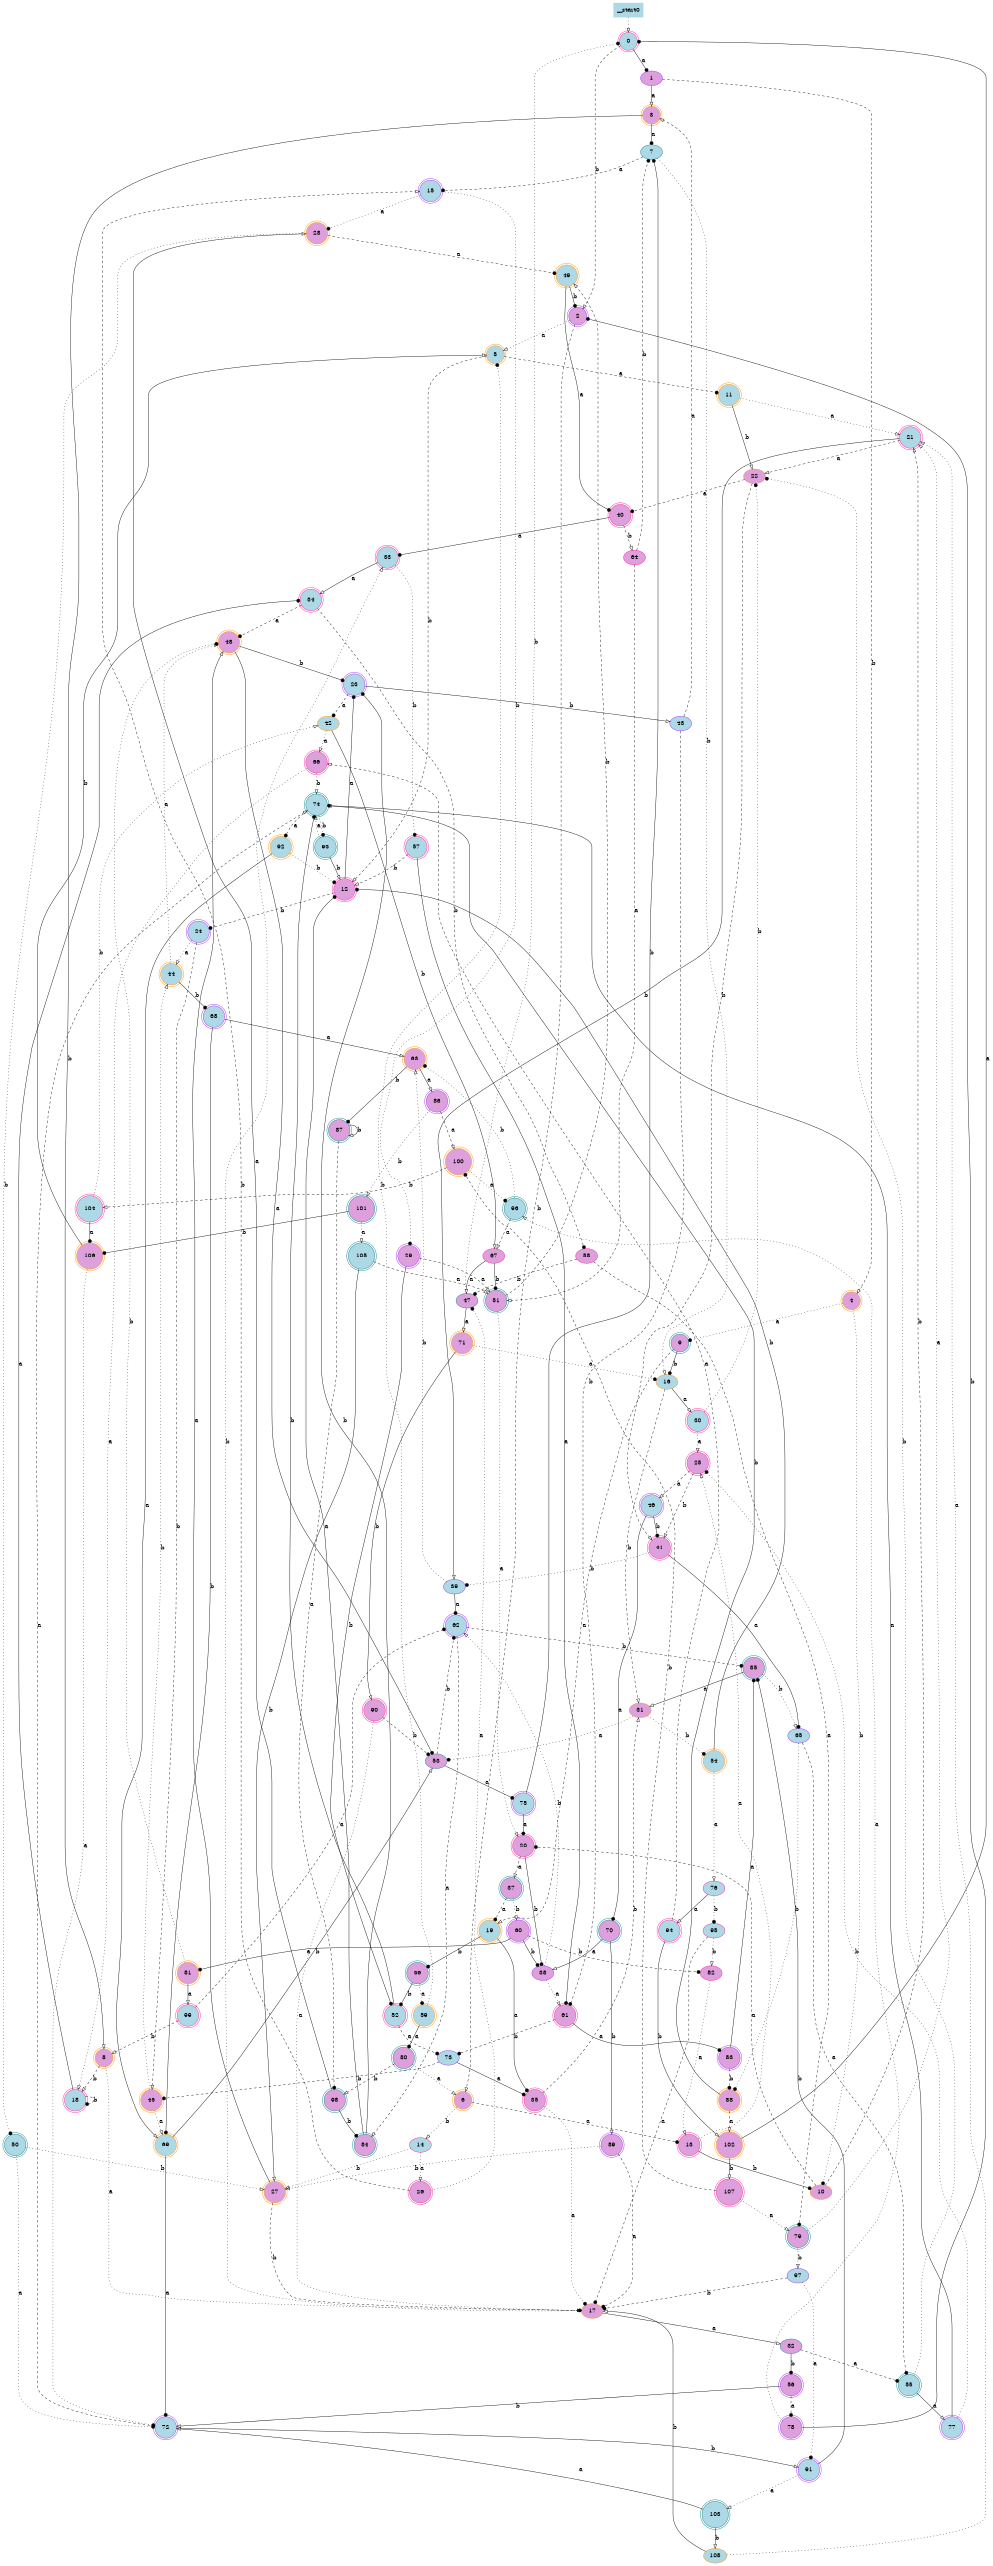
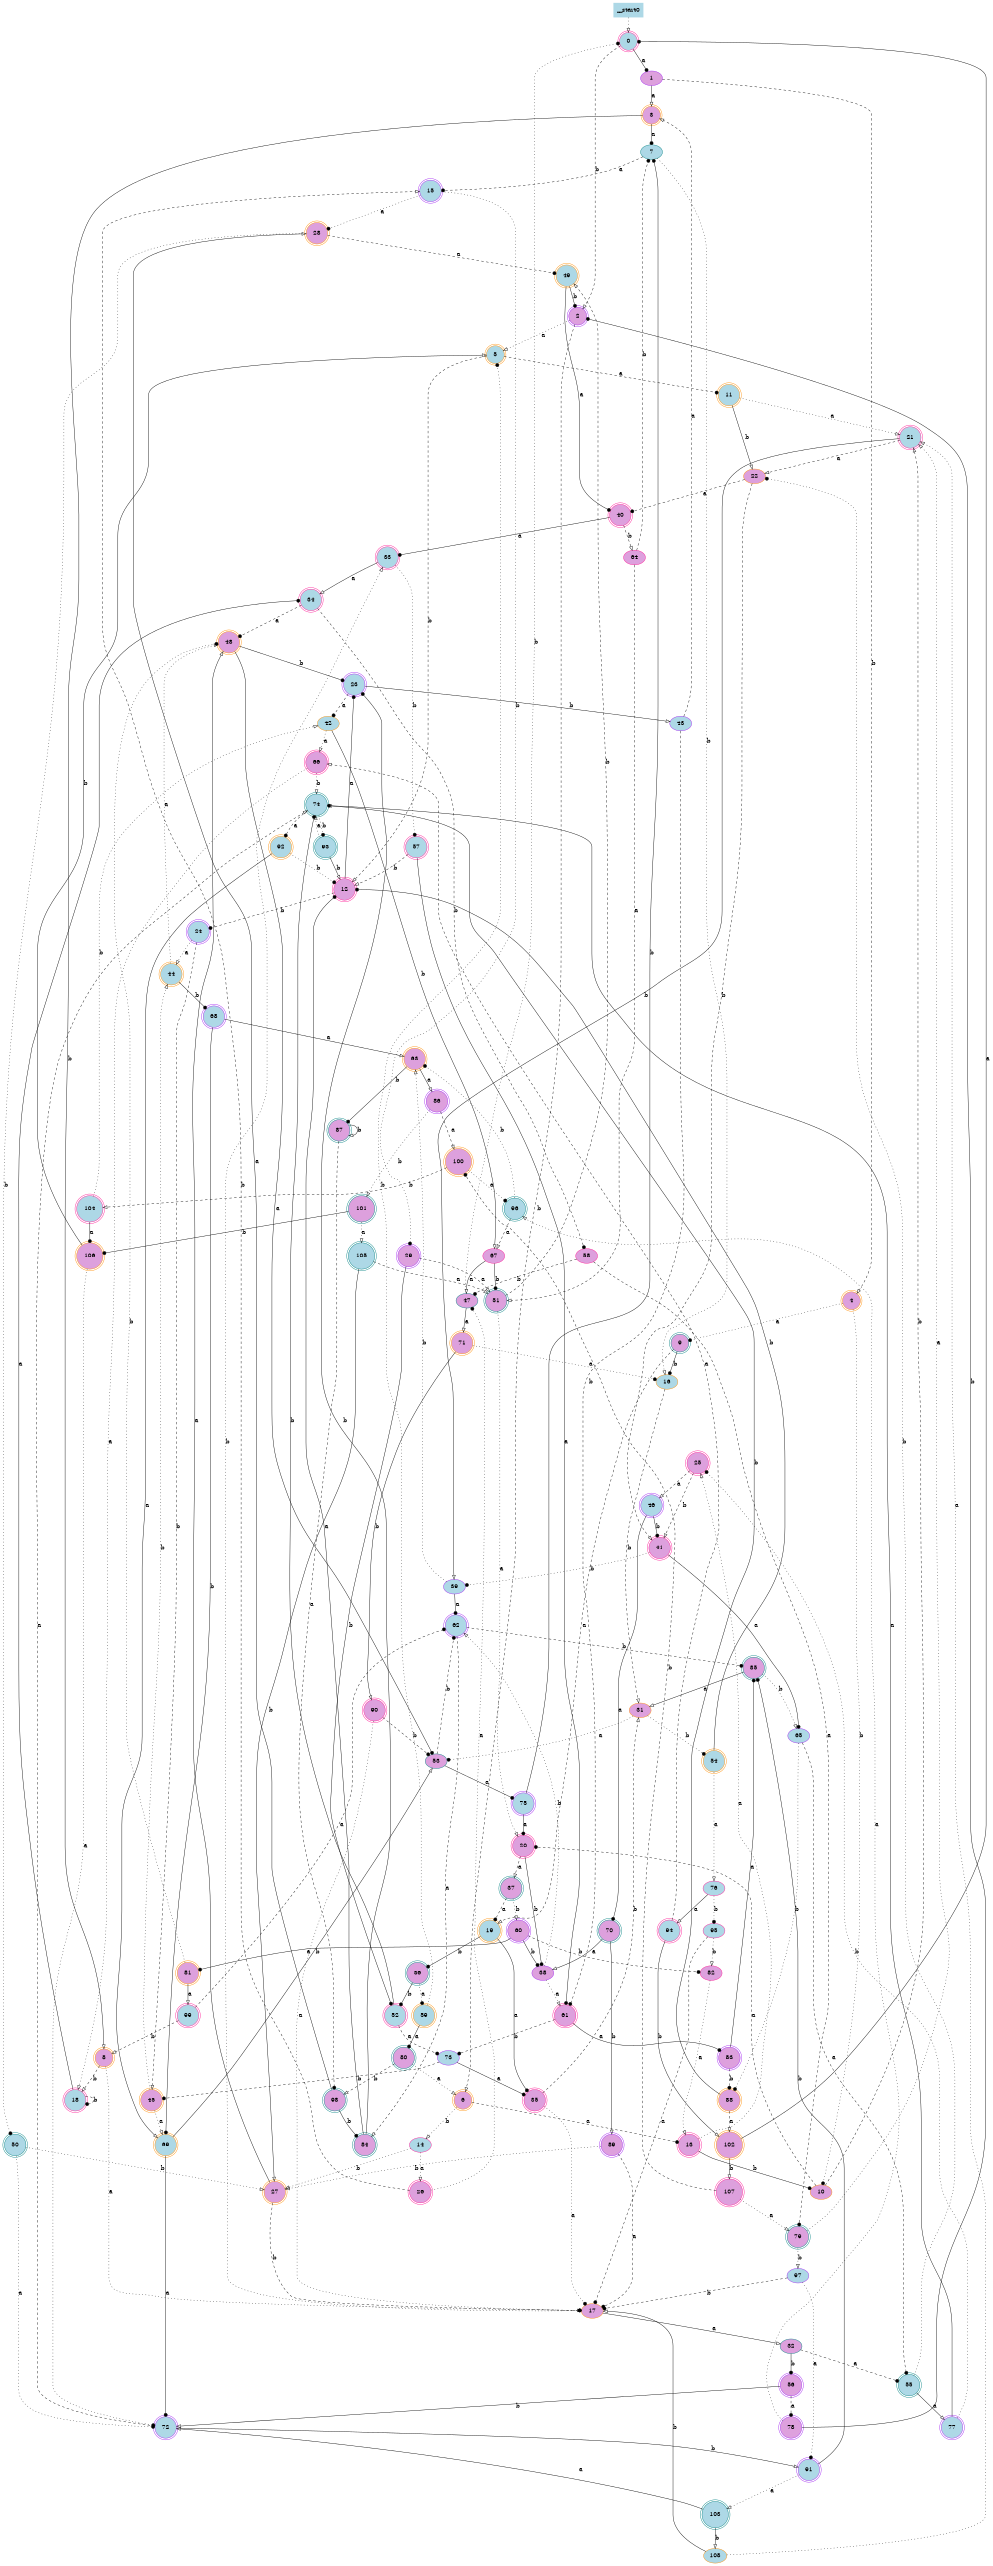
(698, 1421) -> none
(290, 2294) -> (290, 2294)
